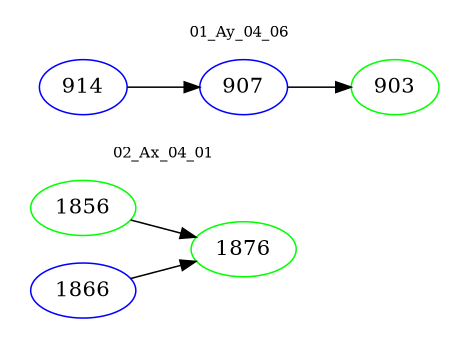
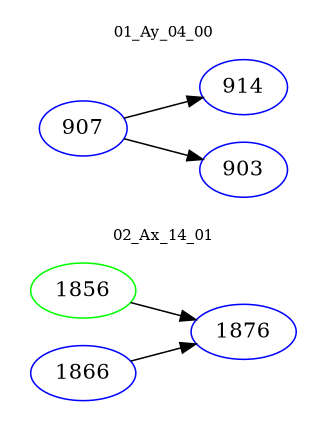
(239, 33) -> (163, 33)
(156, 87) -> (156, 110)
(395, 87) -> (244, 170)
(163, 154) -> (163, 236)
(244, 249) -> (244, 332)
